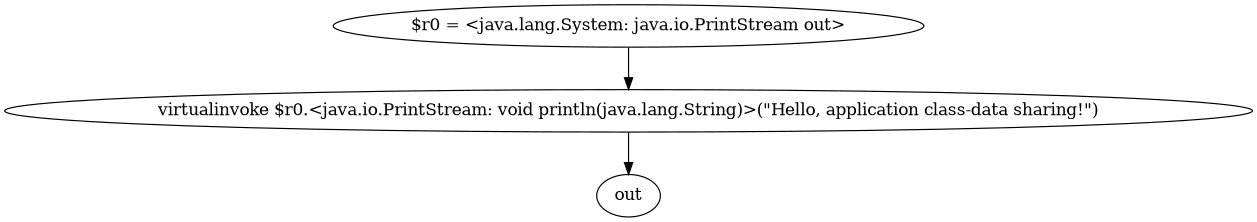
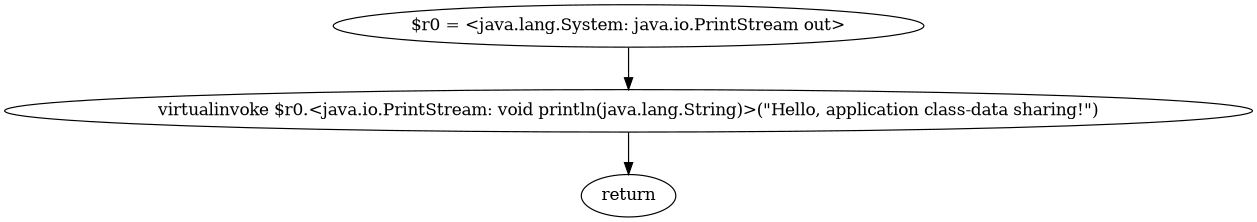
(629, 196) -> (629, 196)
